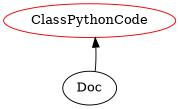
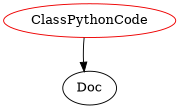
(96, 59) -> (83, 50)
